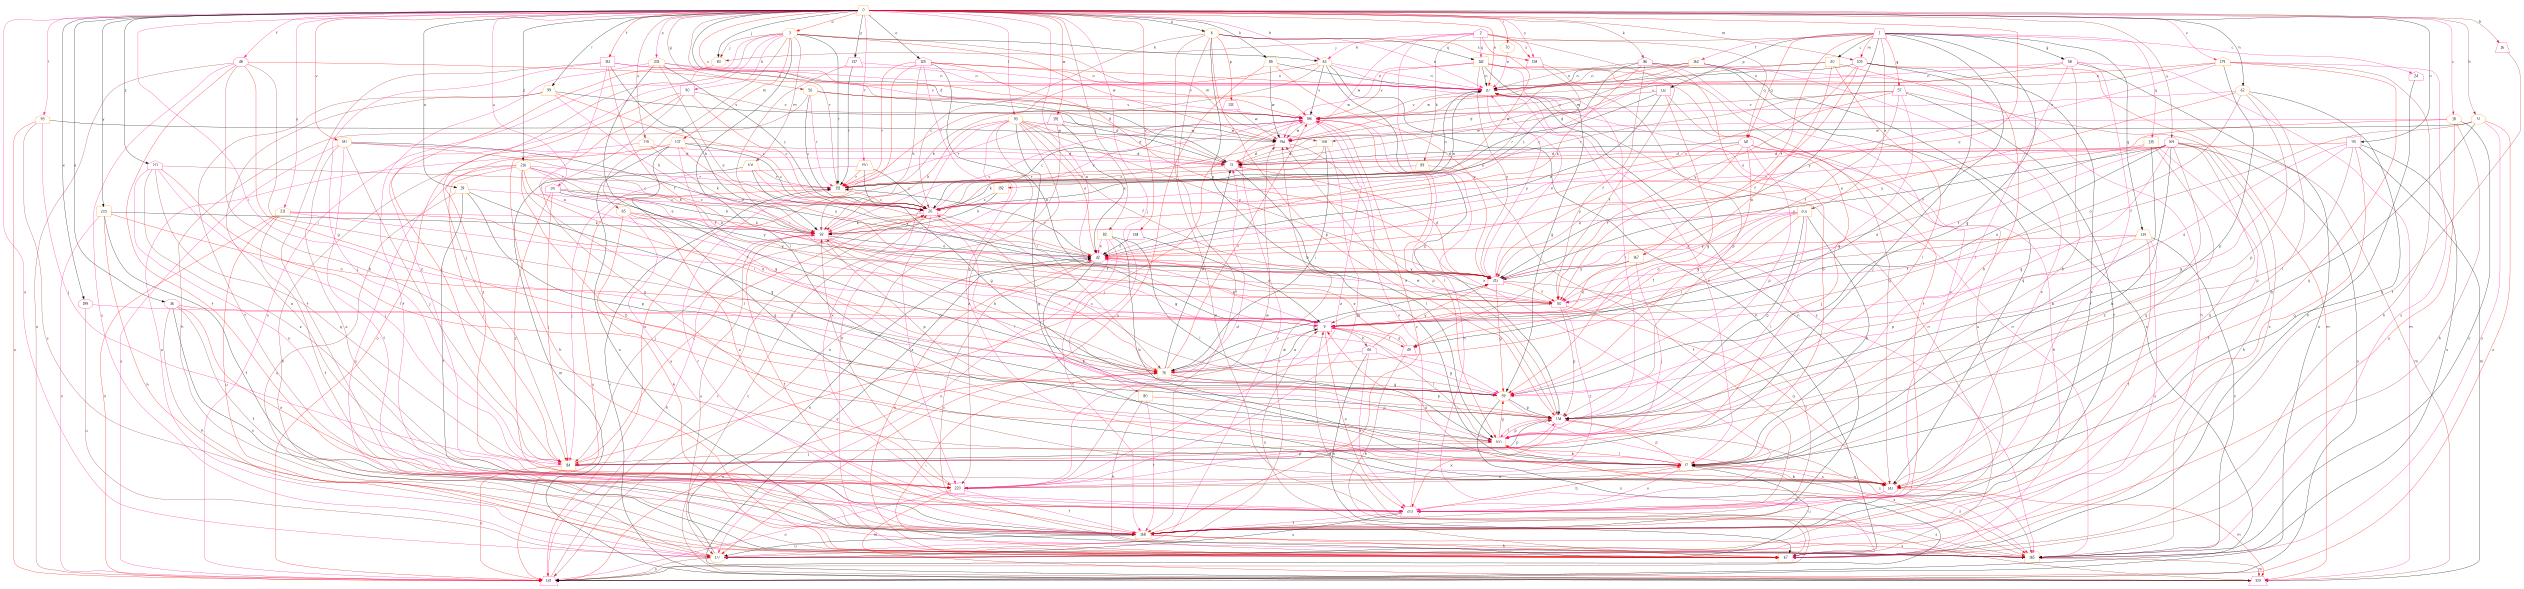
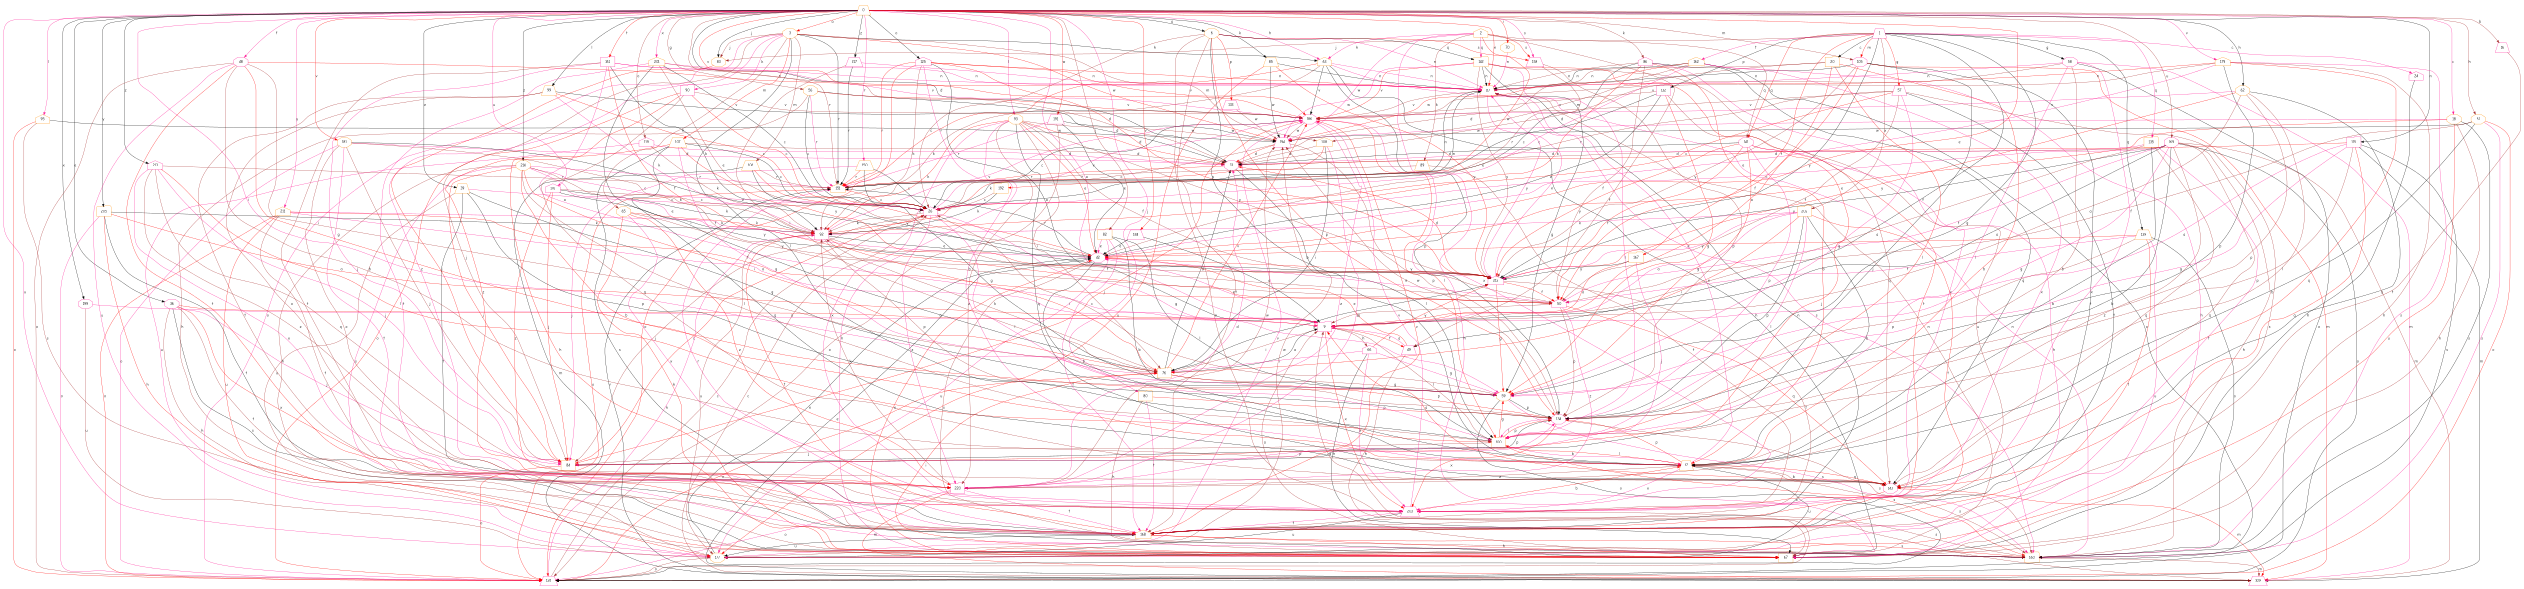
(1481, 33) -> (1481, 33)
(646, 142) -> (646, 142)
(1642, 284) -> (1941, 492)
(201, 374) -> (351, 399)
(2032, 558) -> (2032, 558)
